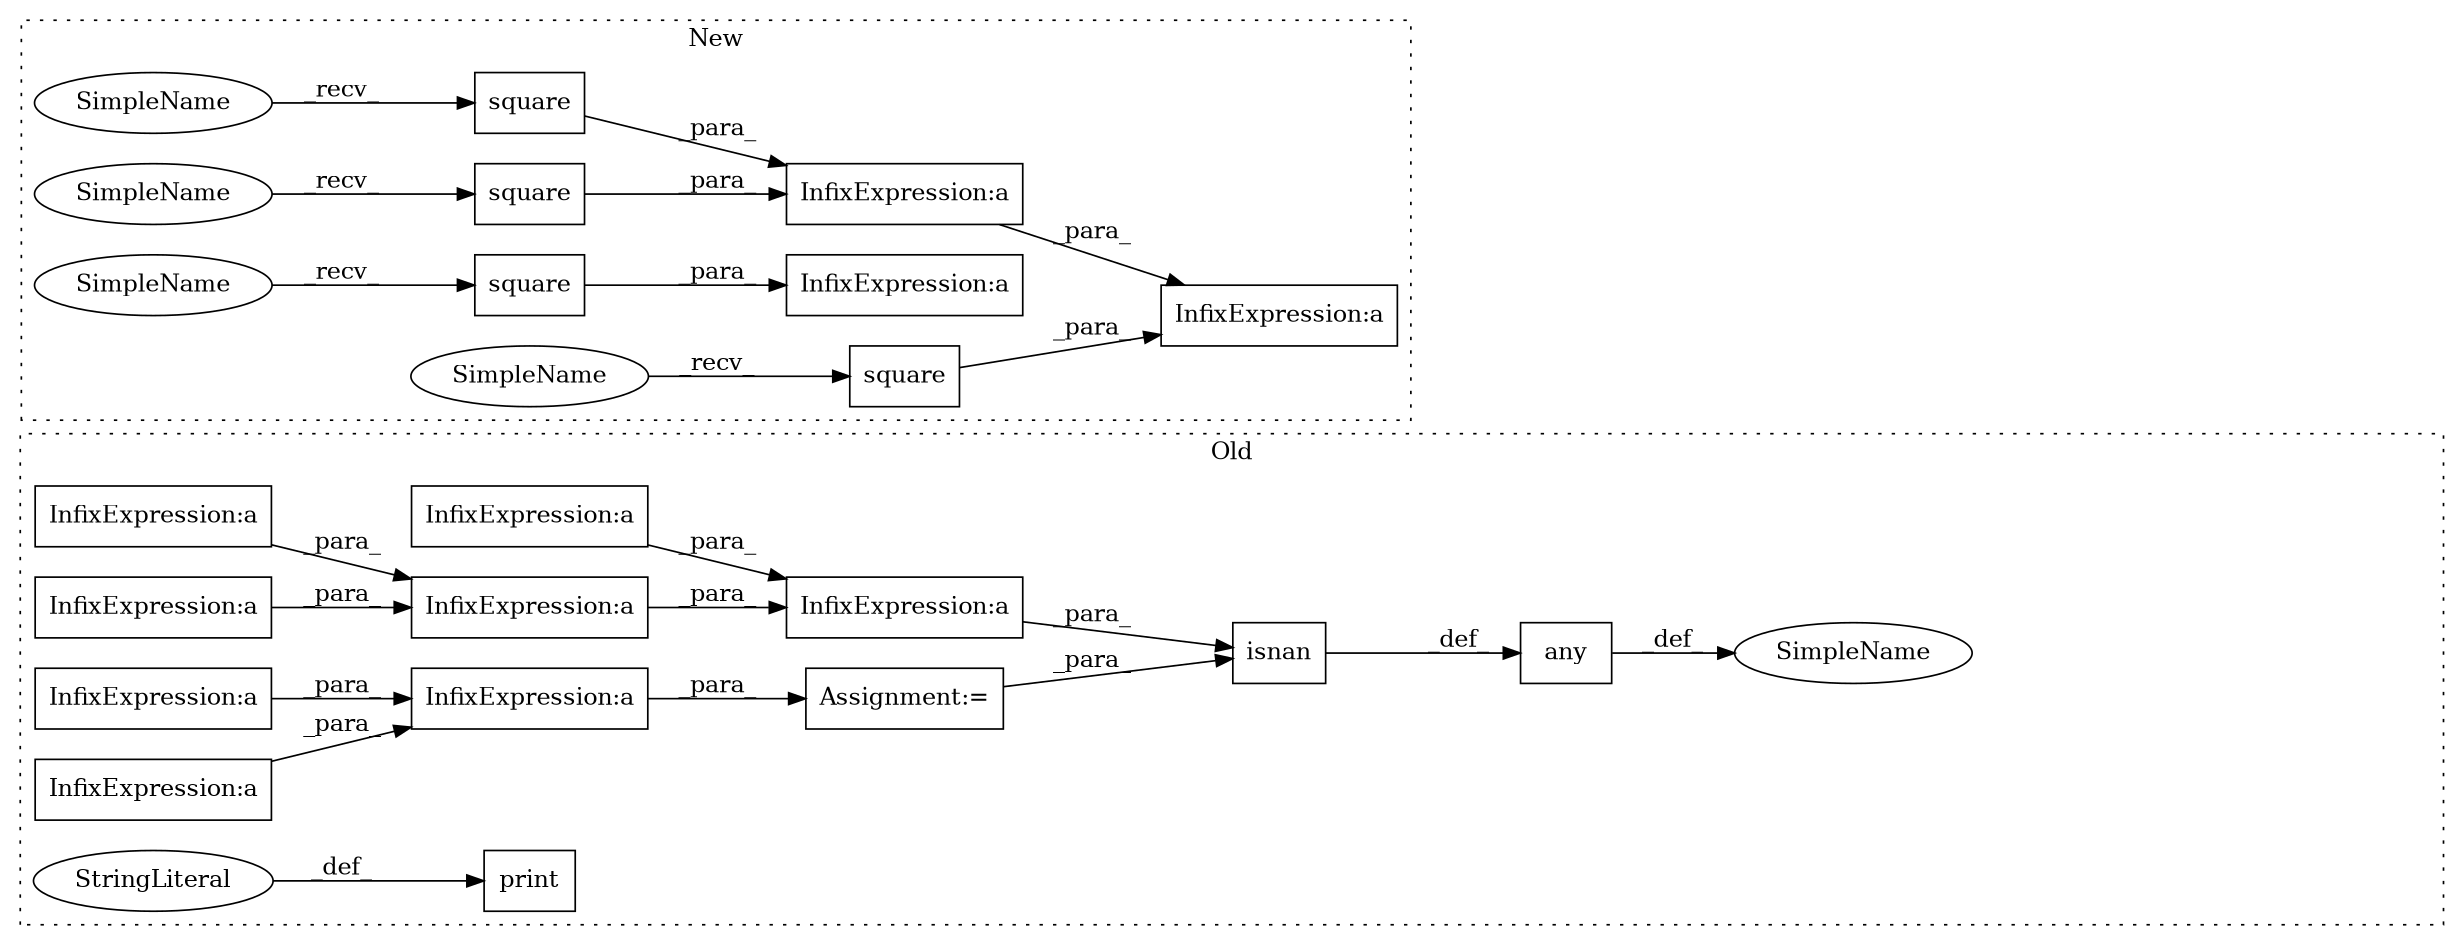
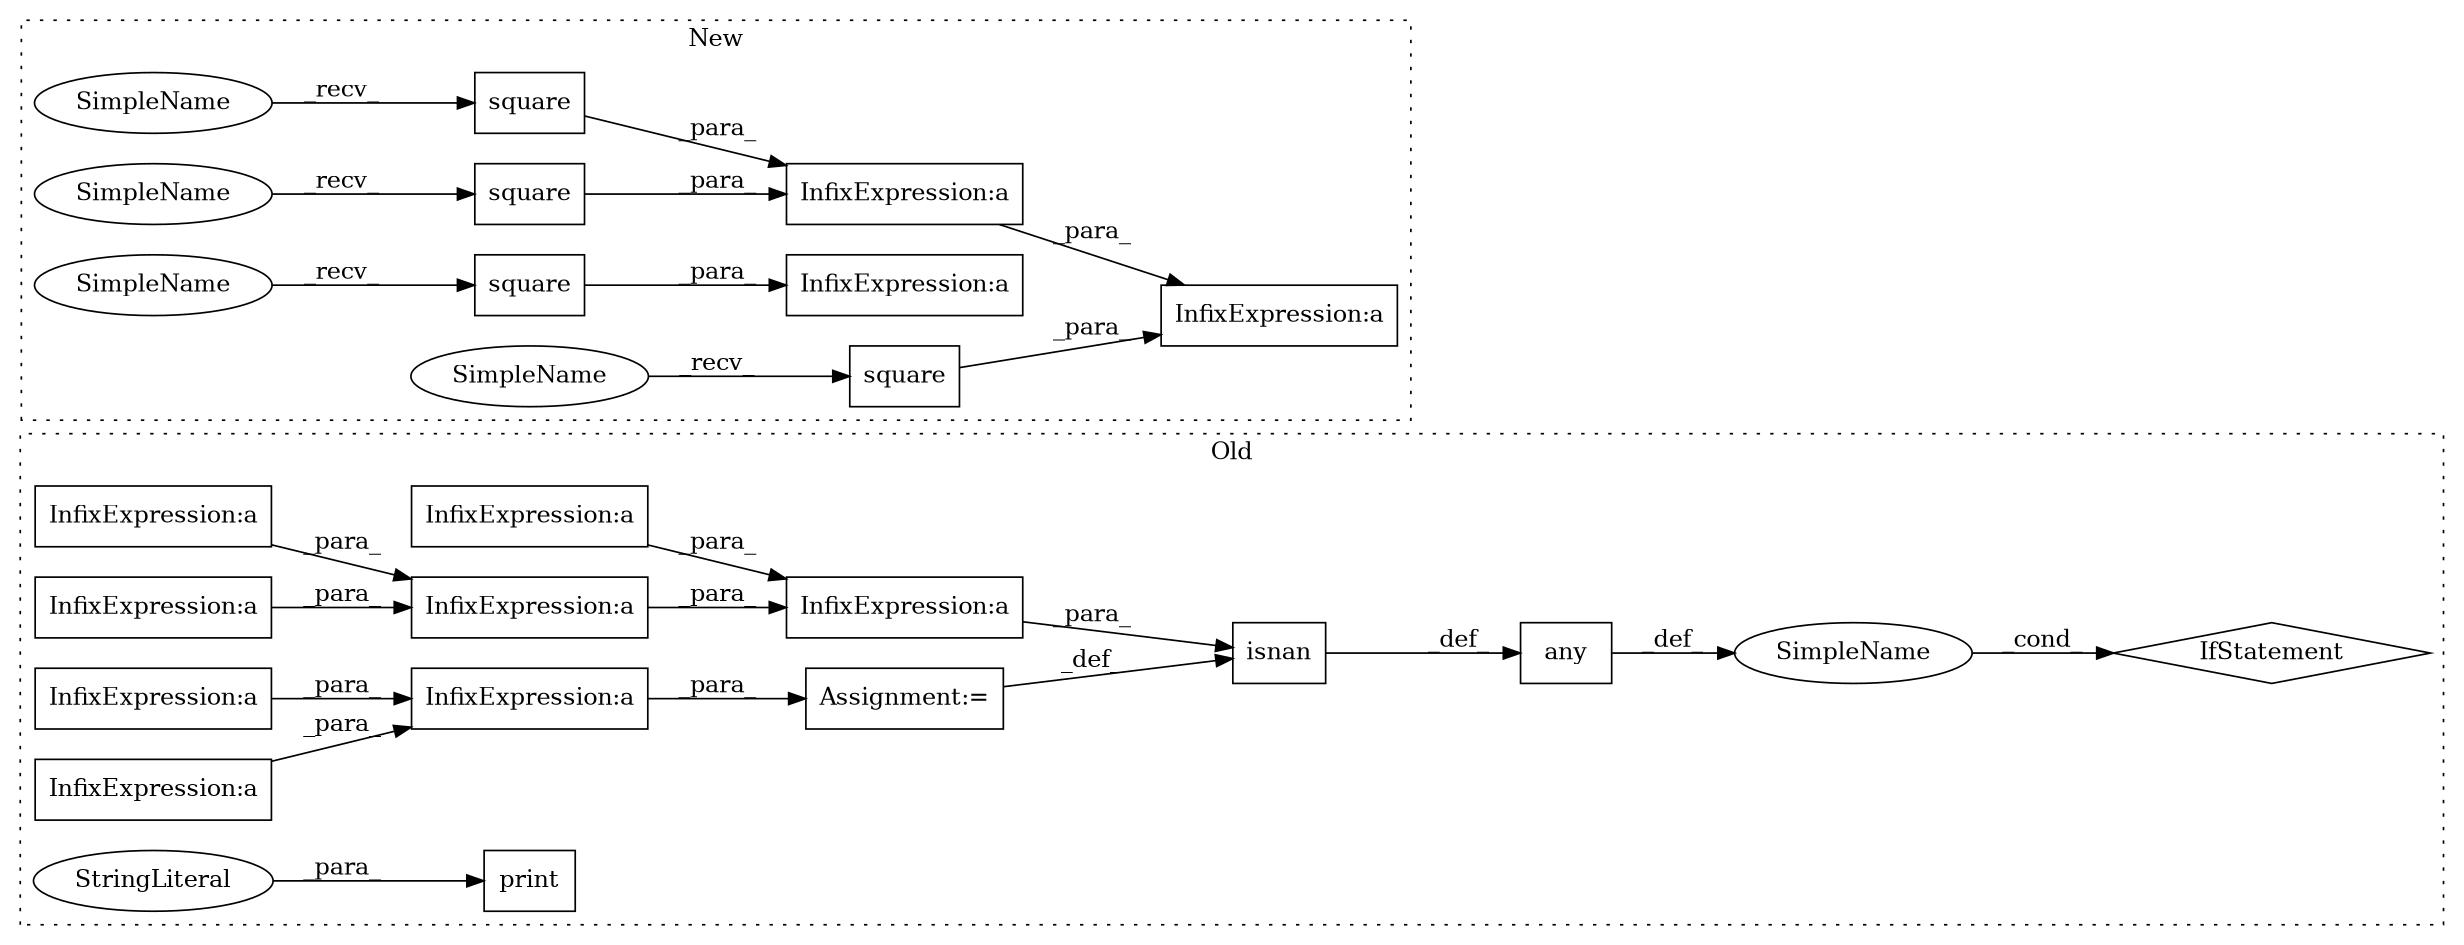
none -> (2272, 653)
(1092, 661) -> (1092, 661)
(342, 868) -> (342, 868)
